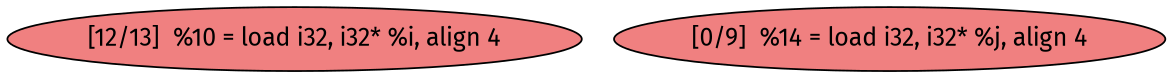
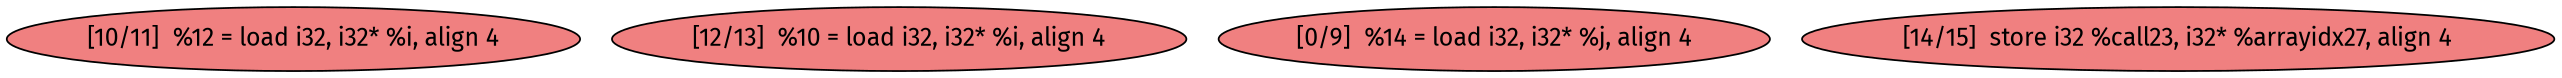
none -> (293, 39)
none -> (2178, 39)
